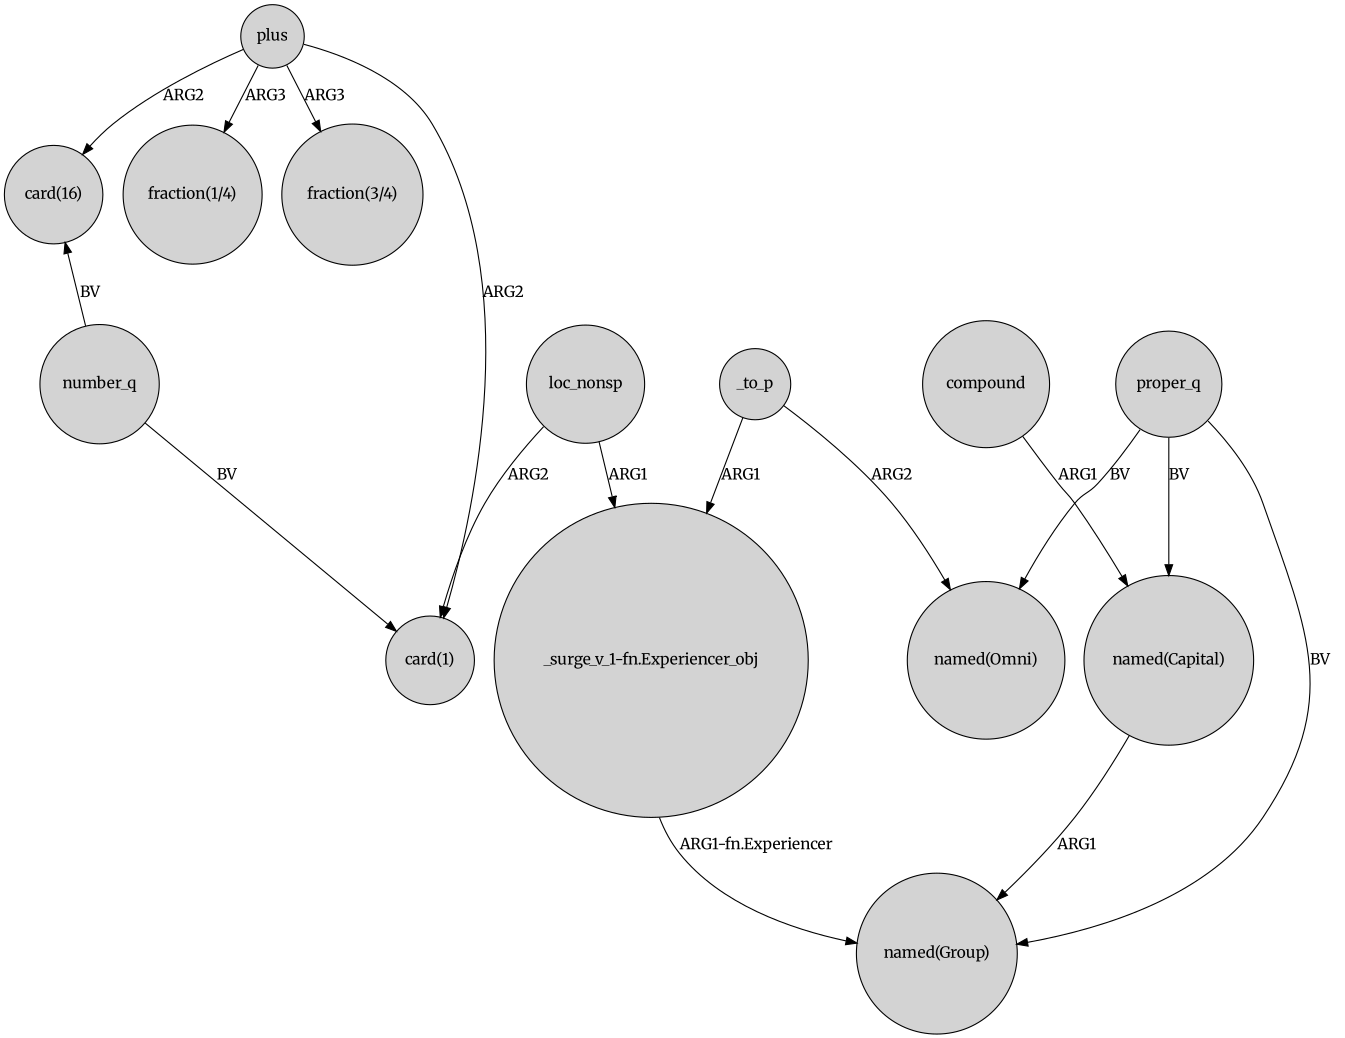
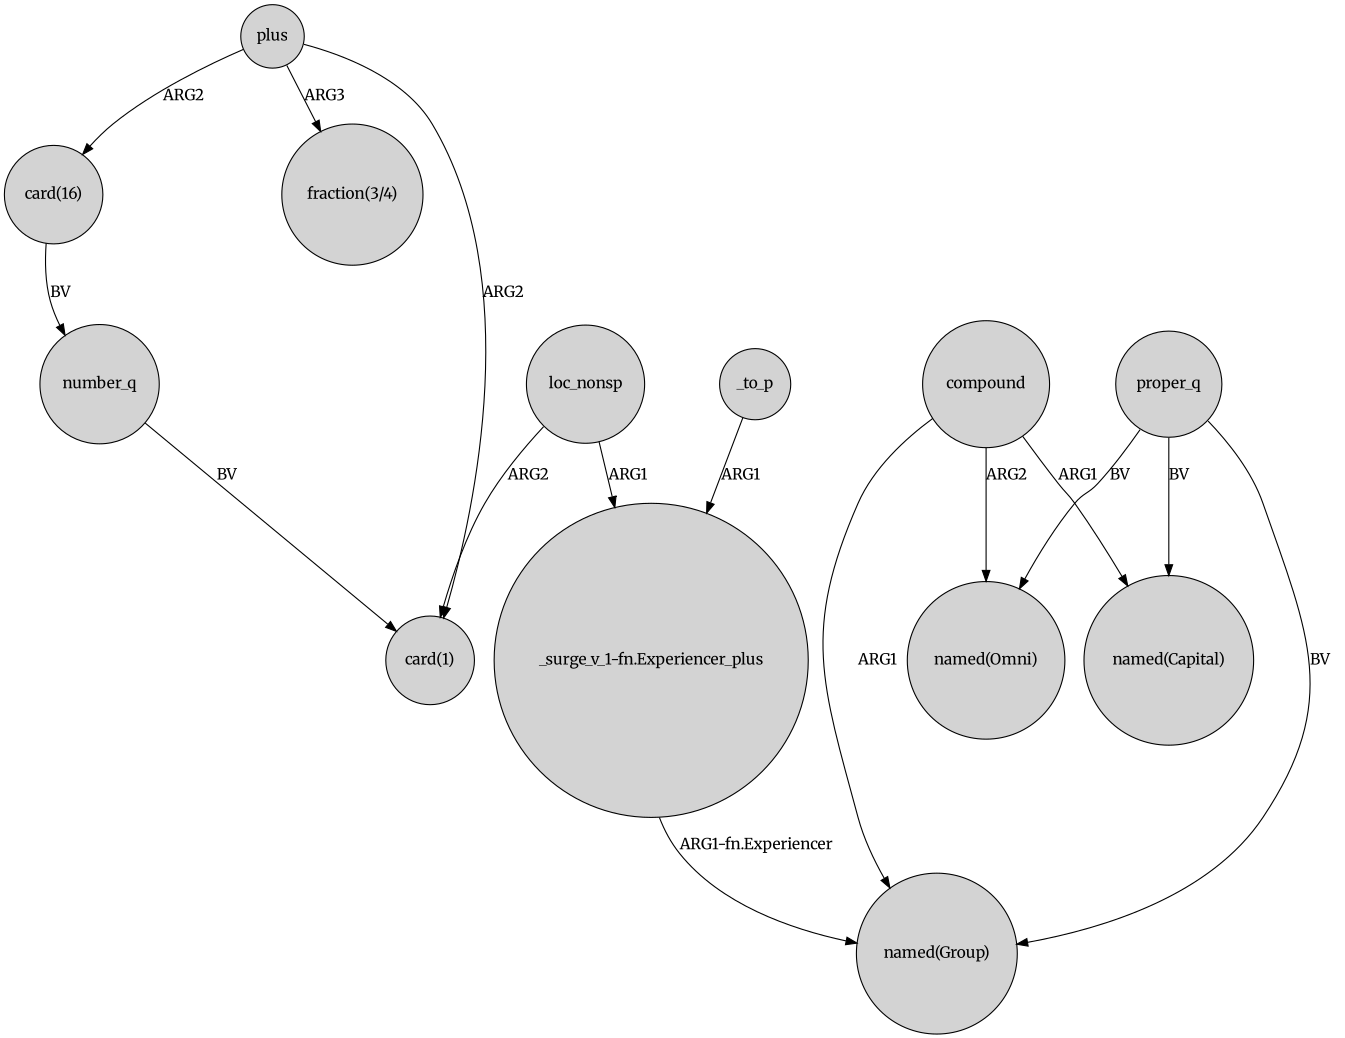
(193, 195) -> none
(77, 290) -> (47, 285)
(874, 484) -> (986, 509)
(651, 660) -> (651, 660)
(1074, 819) -> (824, 636)
